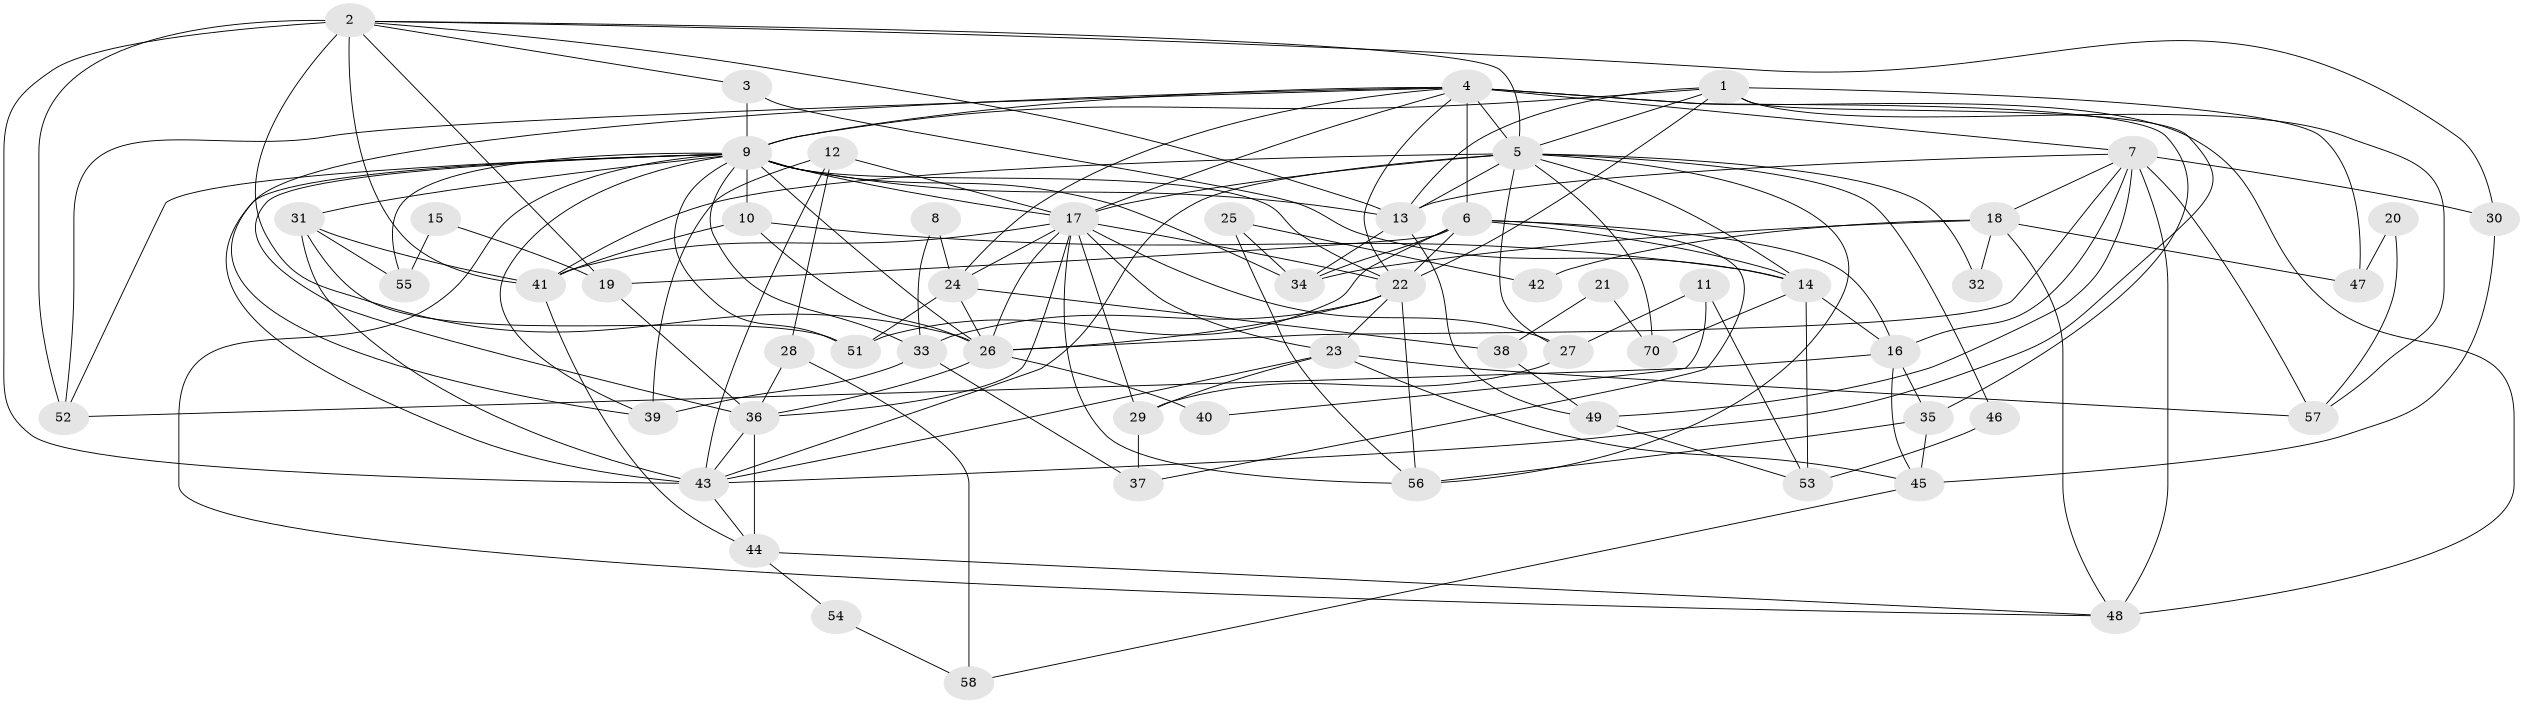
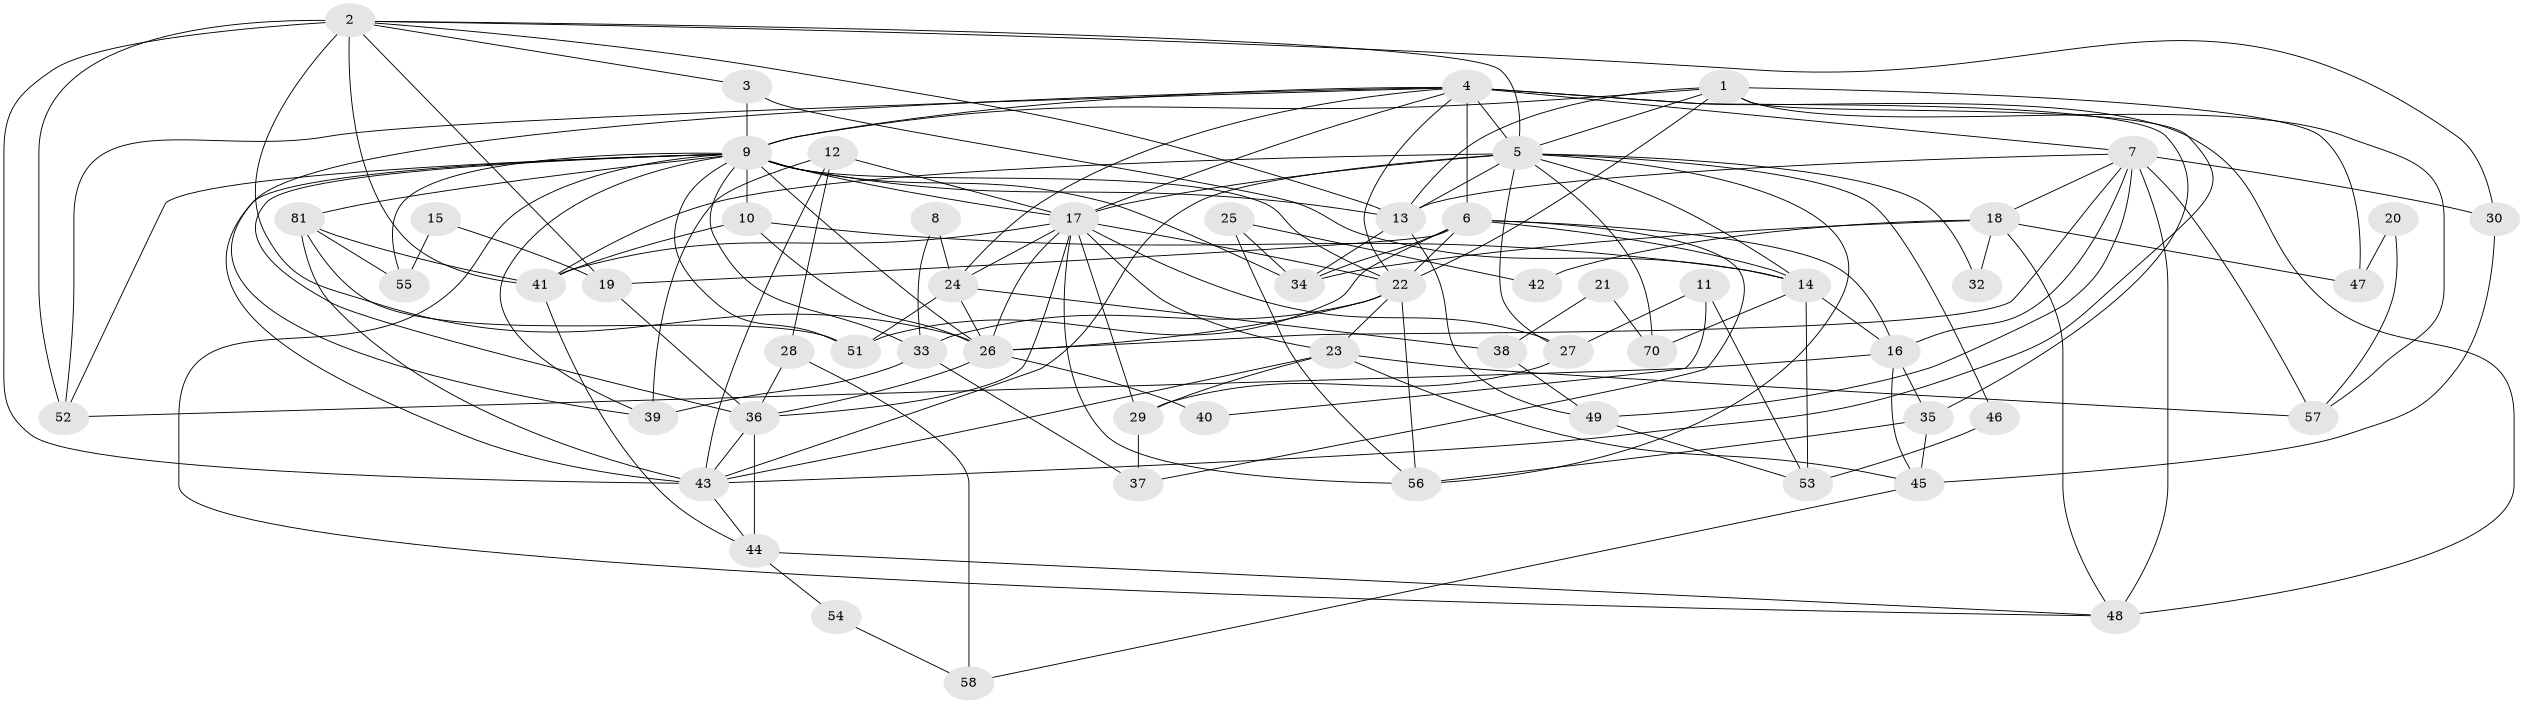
(299, 219) -> (299, 219)
